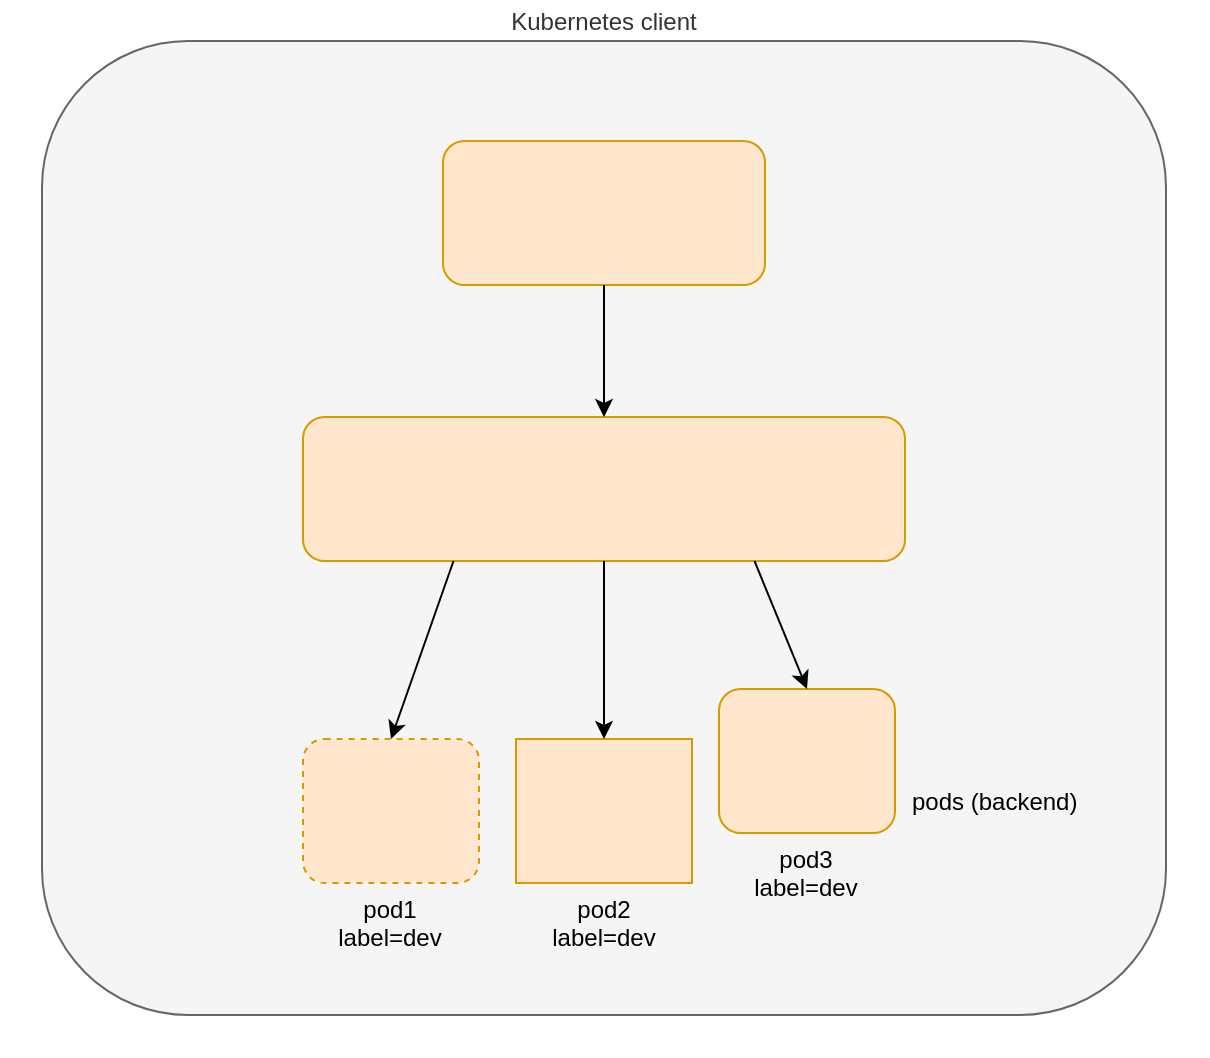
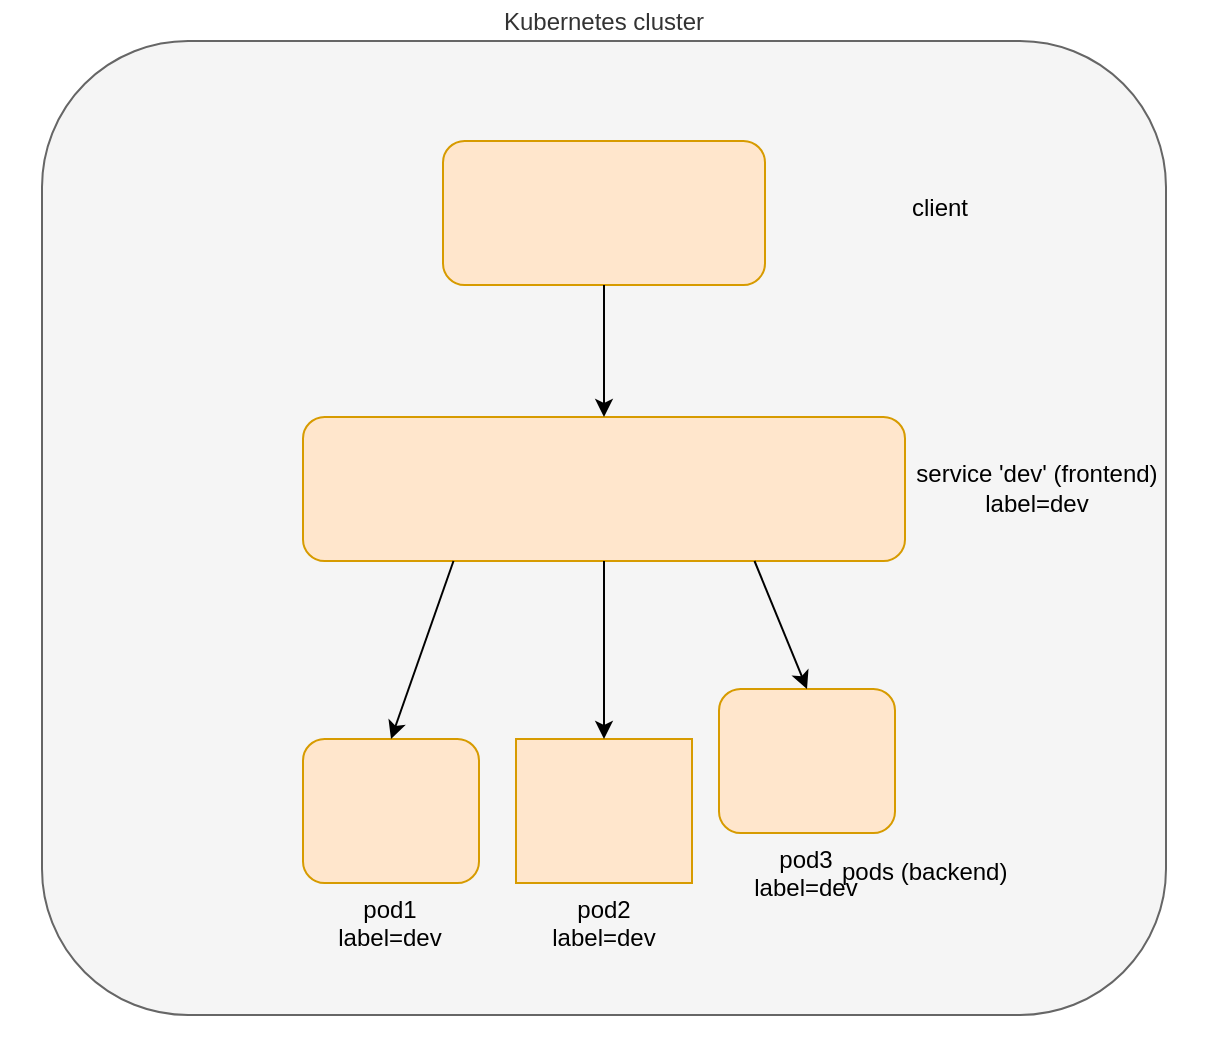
(605, 21) -> (605, 21)
none -> (946, 203)
none -> (1037, 489)
(1001, 797) -> (931, 867)
(391, 811) -> (391, 811)
